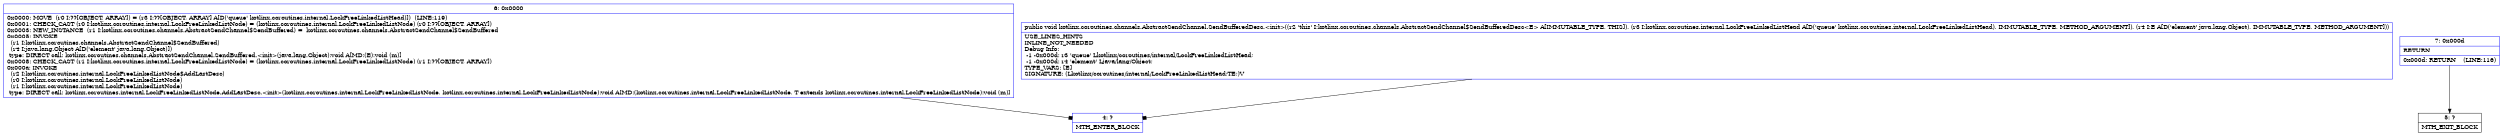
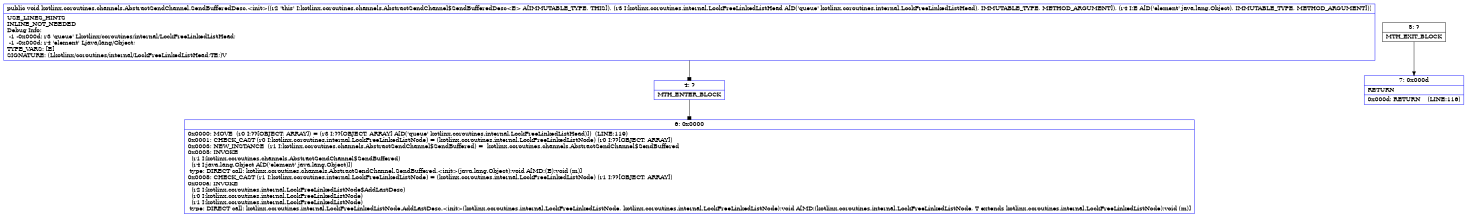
(2450, 87) -> (1414, 57)
(984, 108) -> (689, 108)
